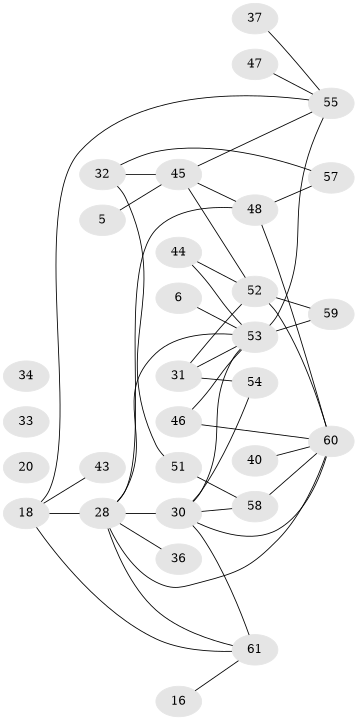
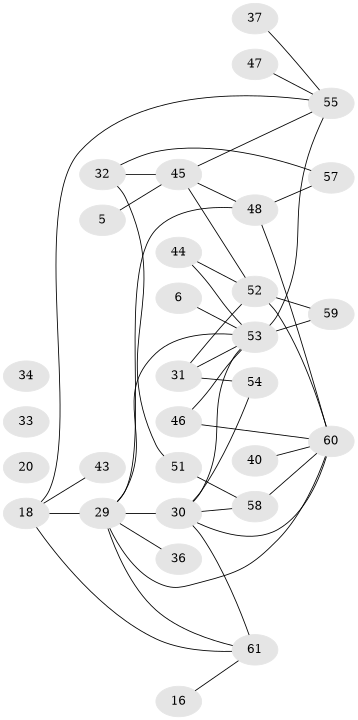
(103, 513) -> (103, 513)
